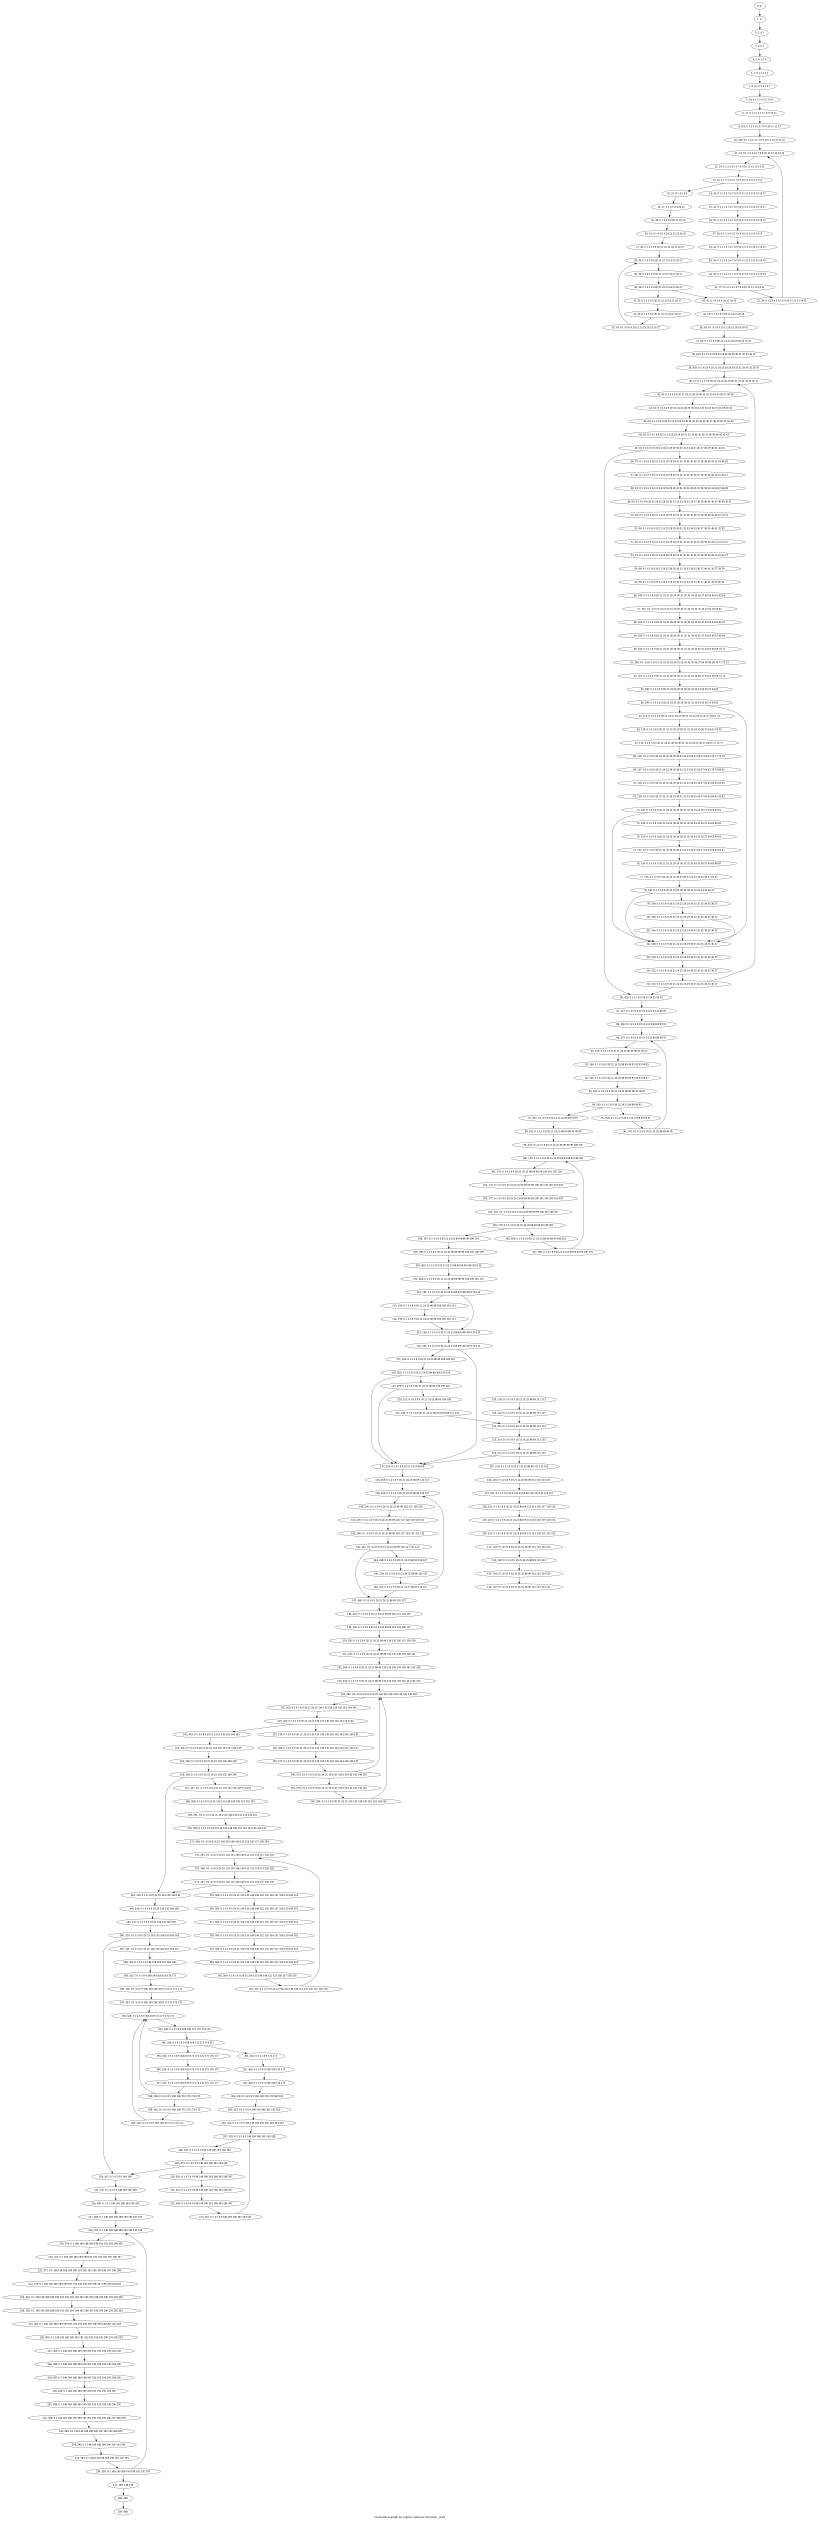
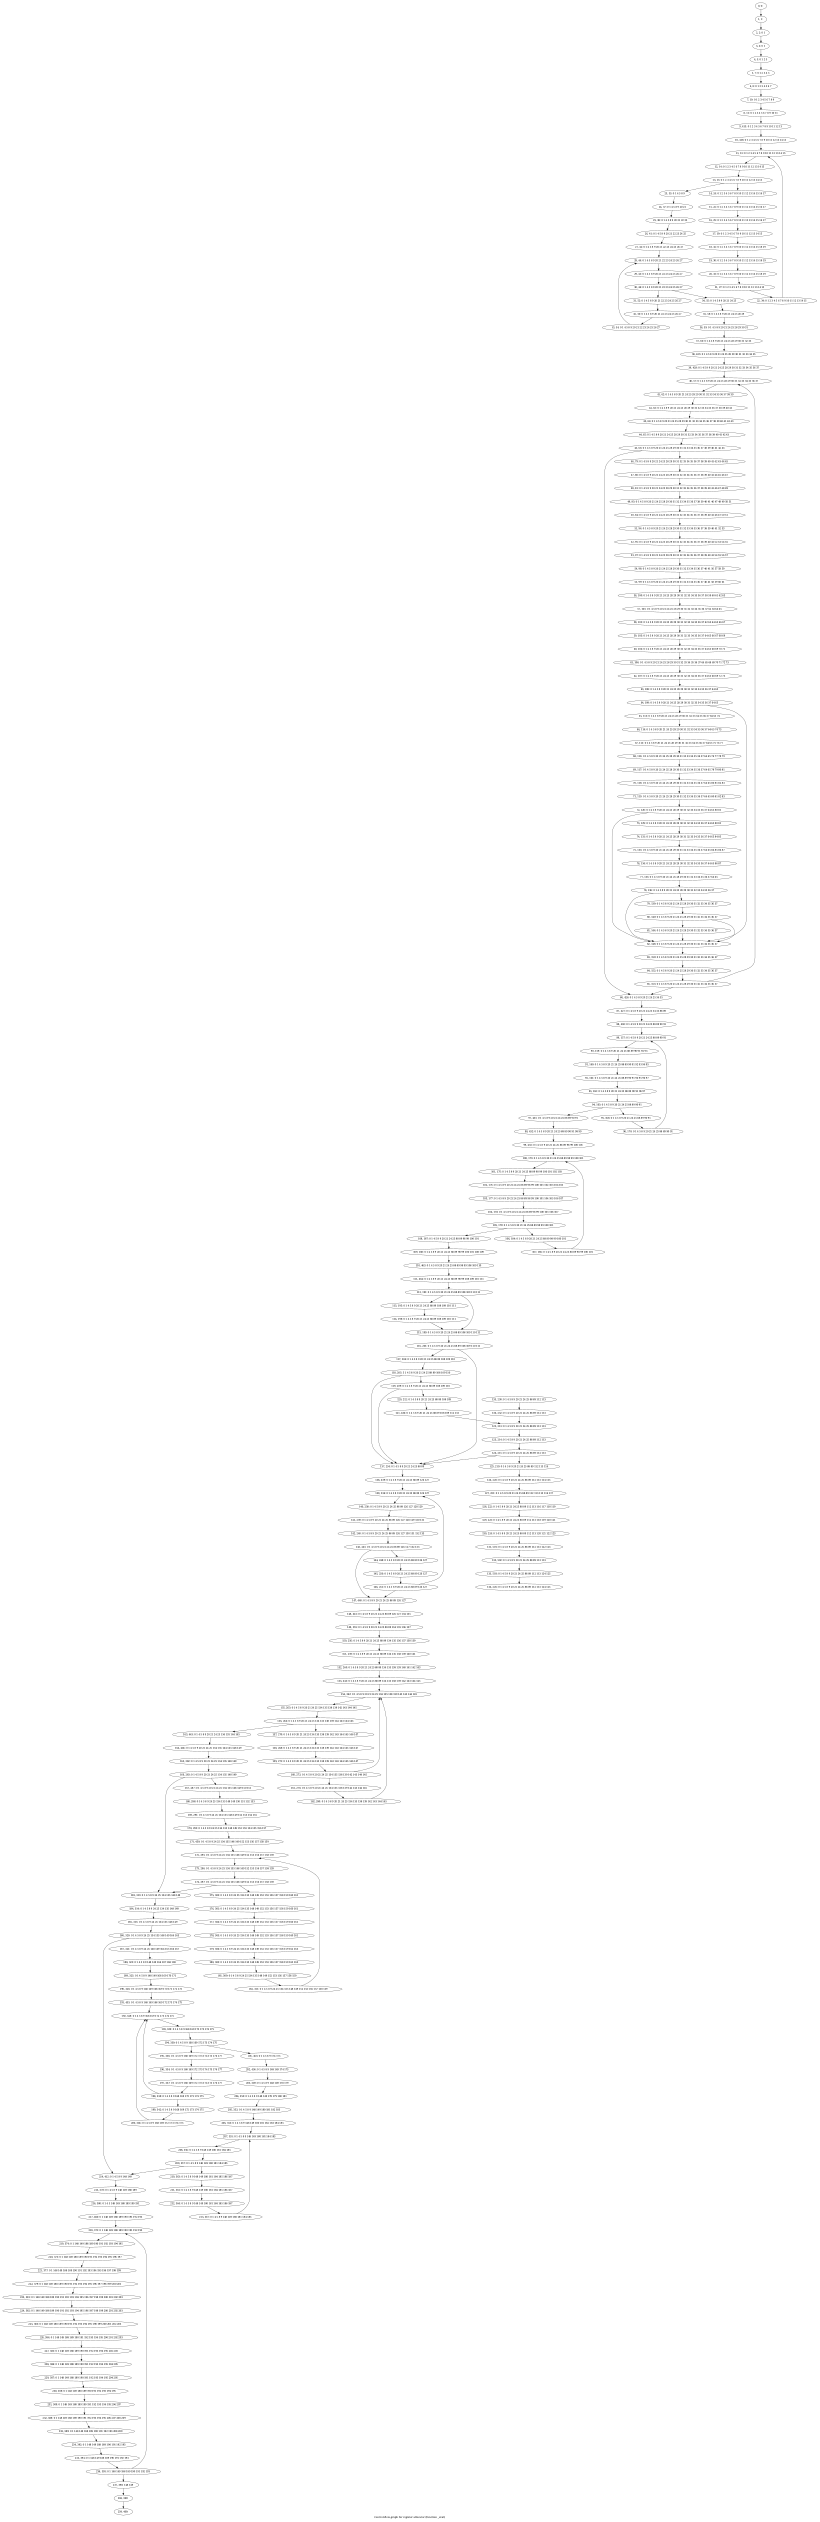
(401, 1574) -> (401, 1574)
